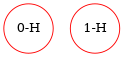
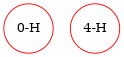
(95, 29) -> (95, 29)
